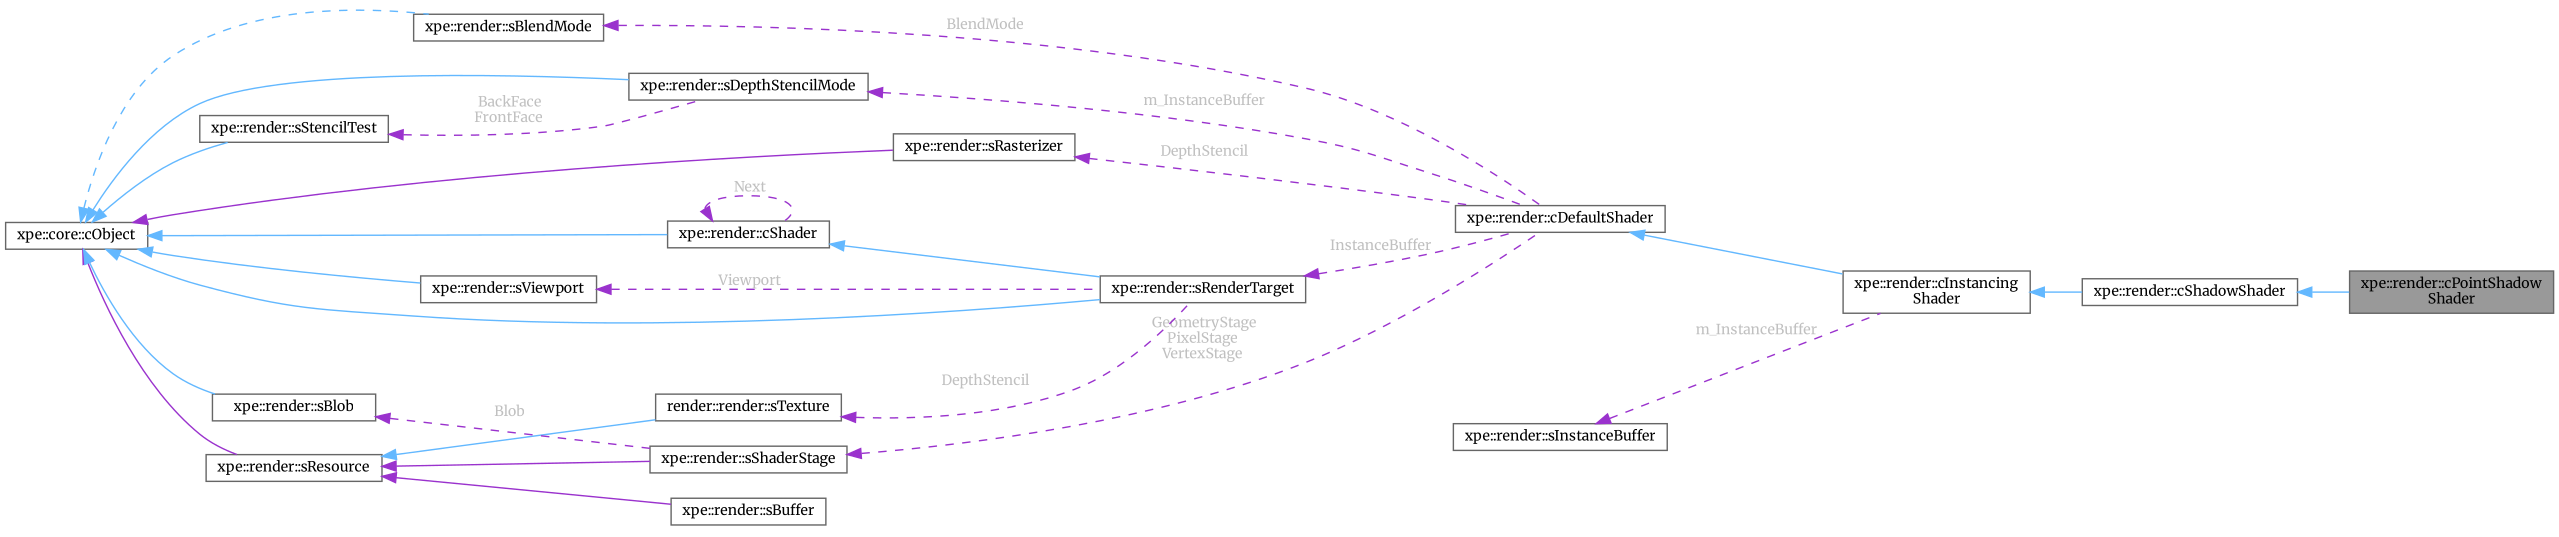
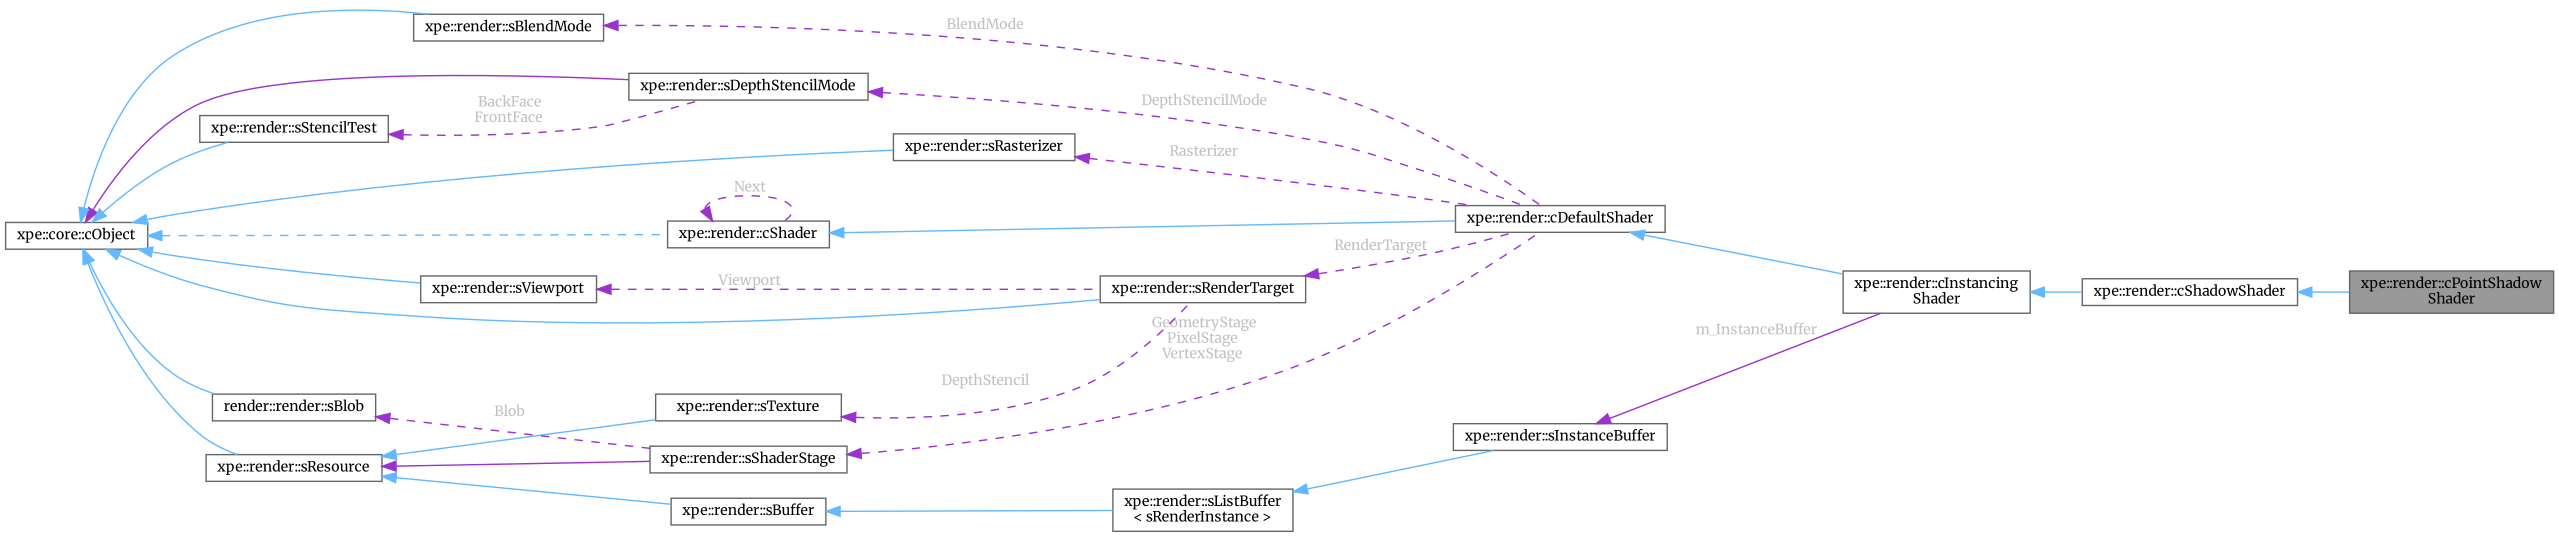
(210, 36) -> (210, 36)
(337, 79) -> (337, 79)
(1203, 101) -> (1203, 101)
(1203, 152) -> (1203, 152)
(519, 174) -> (519, 174)
(415, 235) -> (415, 235)
(1380, 246) -> (1380, 246)
(972, 261) -> (1150, 227)
(1745, 366) -> (1745, 366)
(145, 373) -> (145, 373)
(294, 407) -> (294, 407)
(748, 407) -> (748, 407)
(534, 491) -> (534, 491)
none -> (1203, 510)
